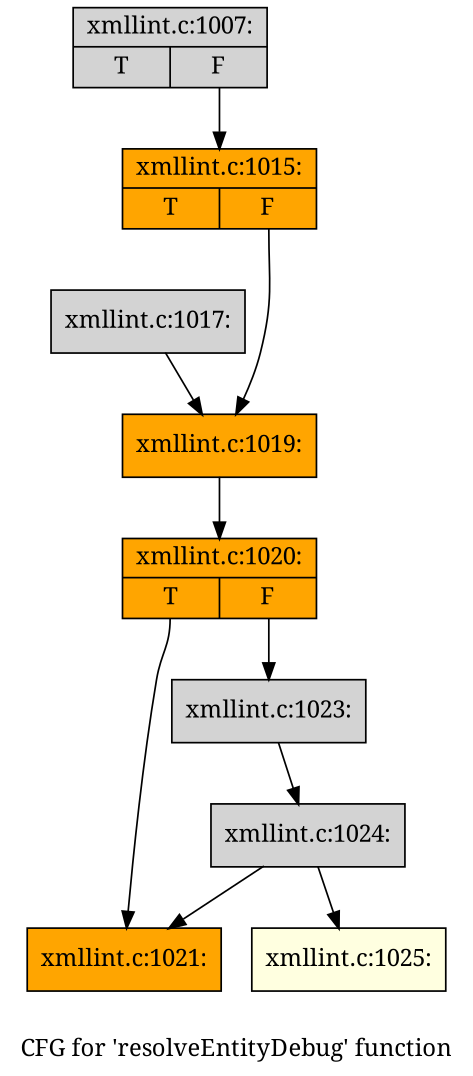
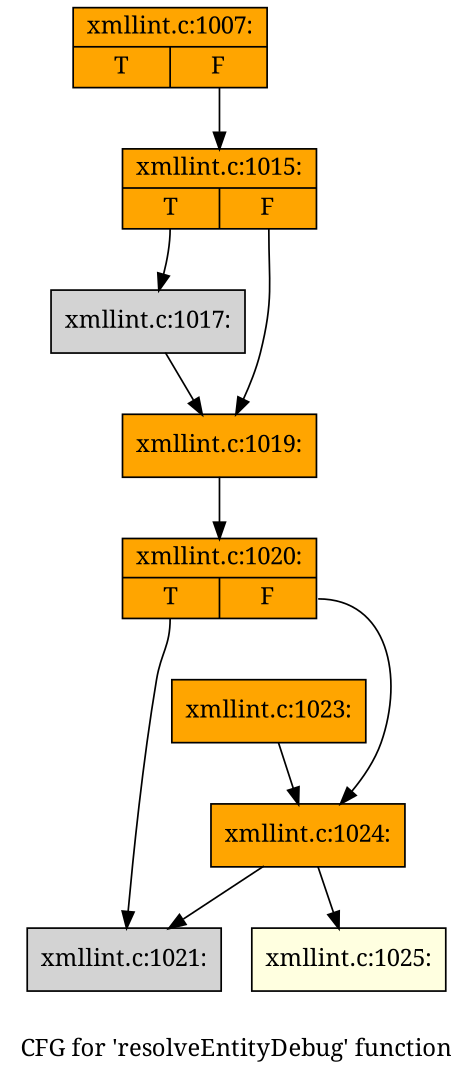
(170, 48) -> (170, 48)
none -> (168, 252)
(269, 641) -> (390, 680)
(269, 711) -> (269, 711)
(308, 835) -> (308, 835)
(124, 960) -> (124, 960)
